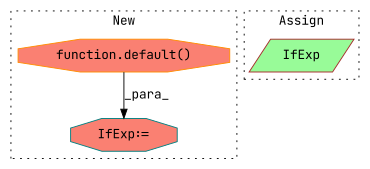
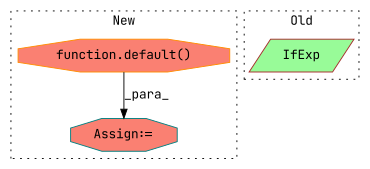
(302, 21) -> (302, 21)
(124, 135) -> (124, 135)
